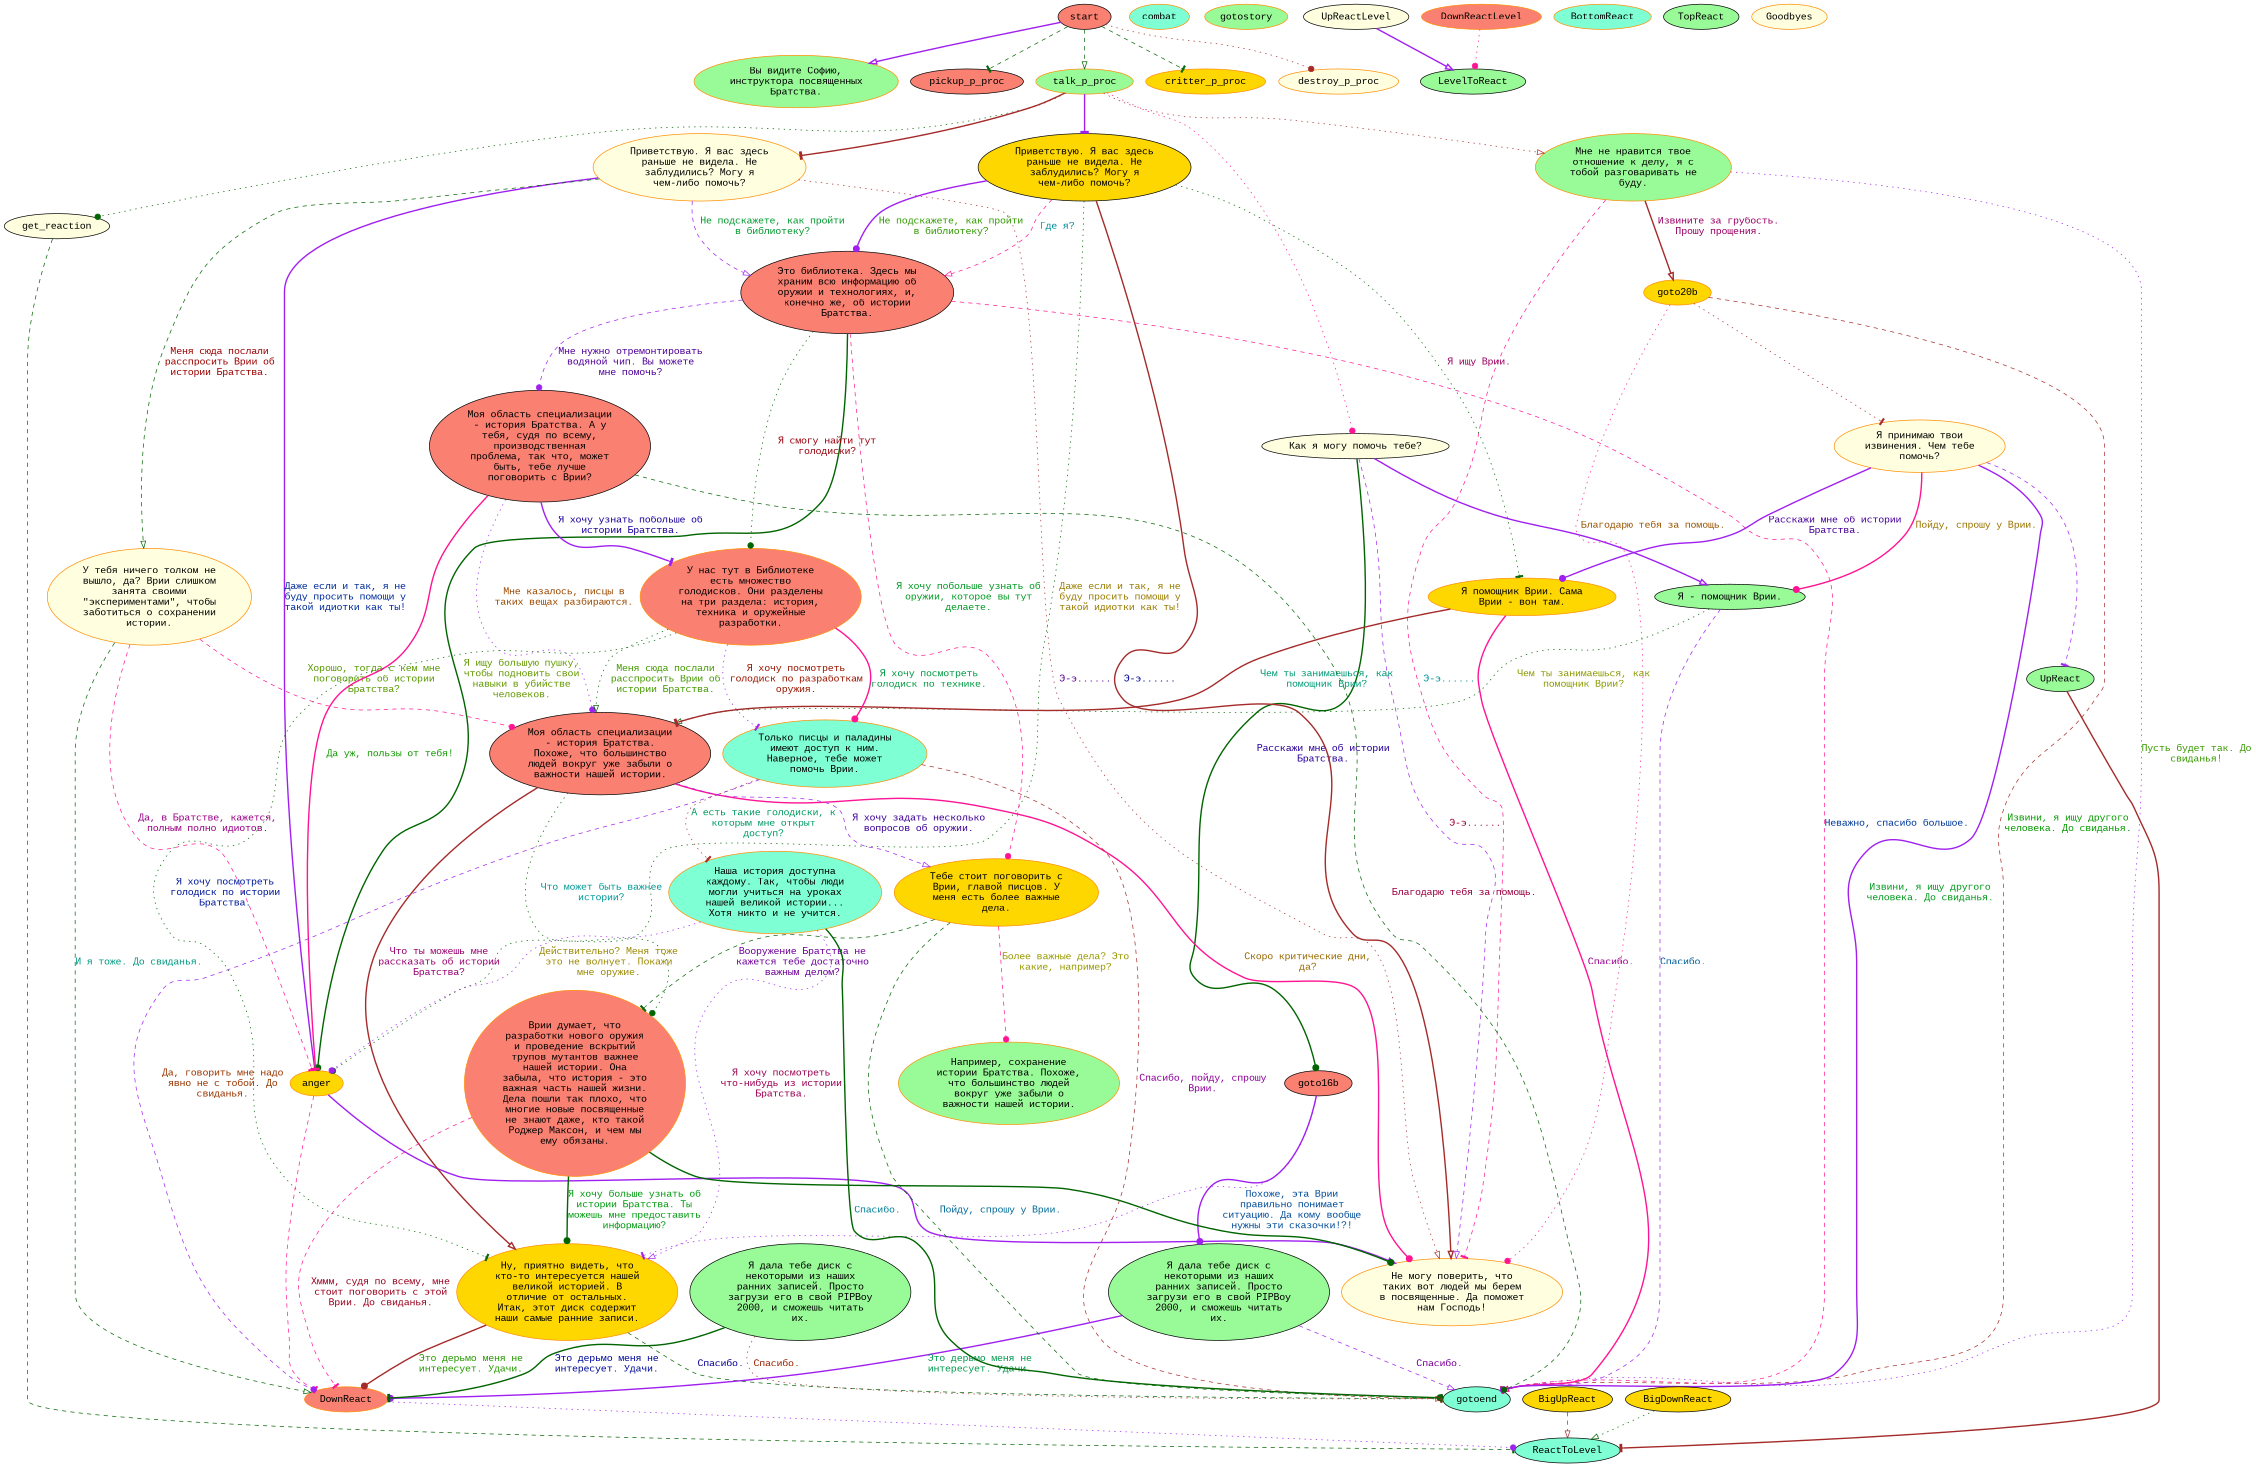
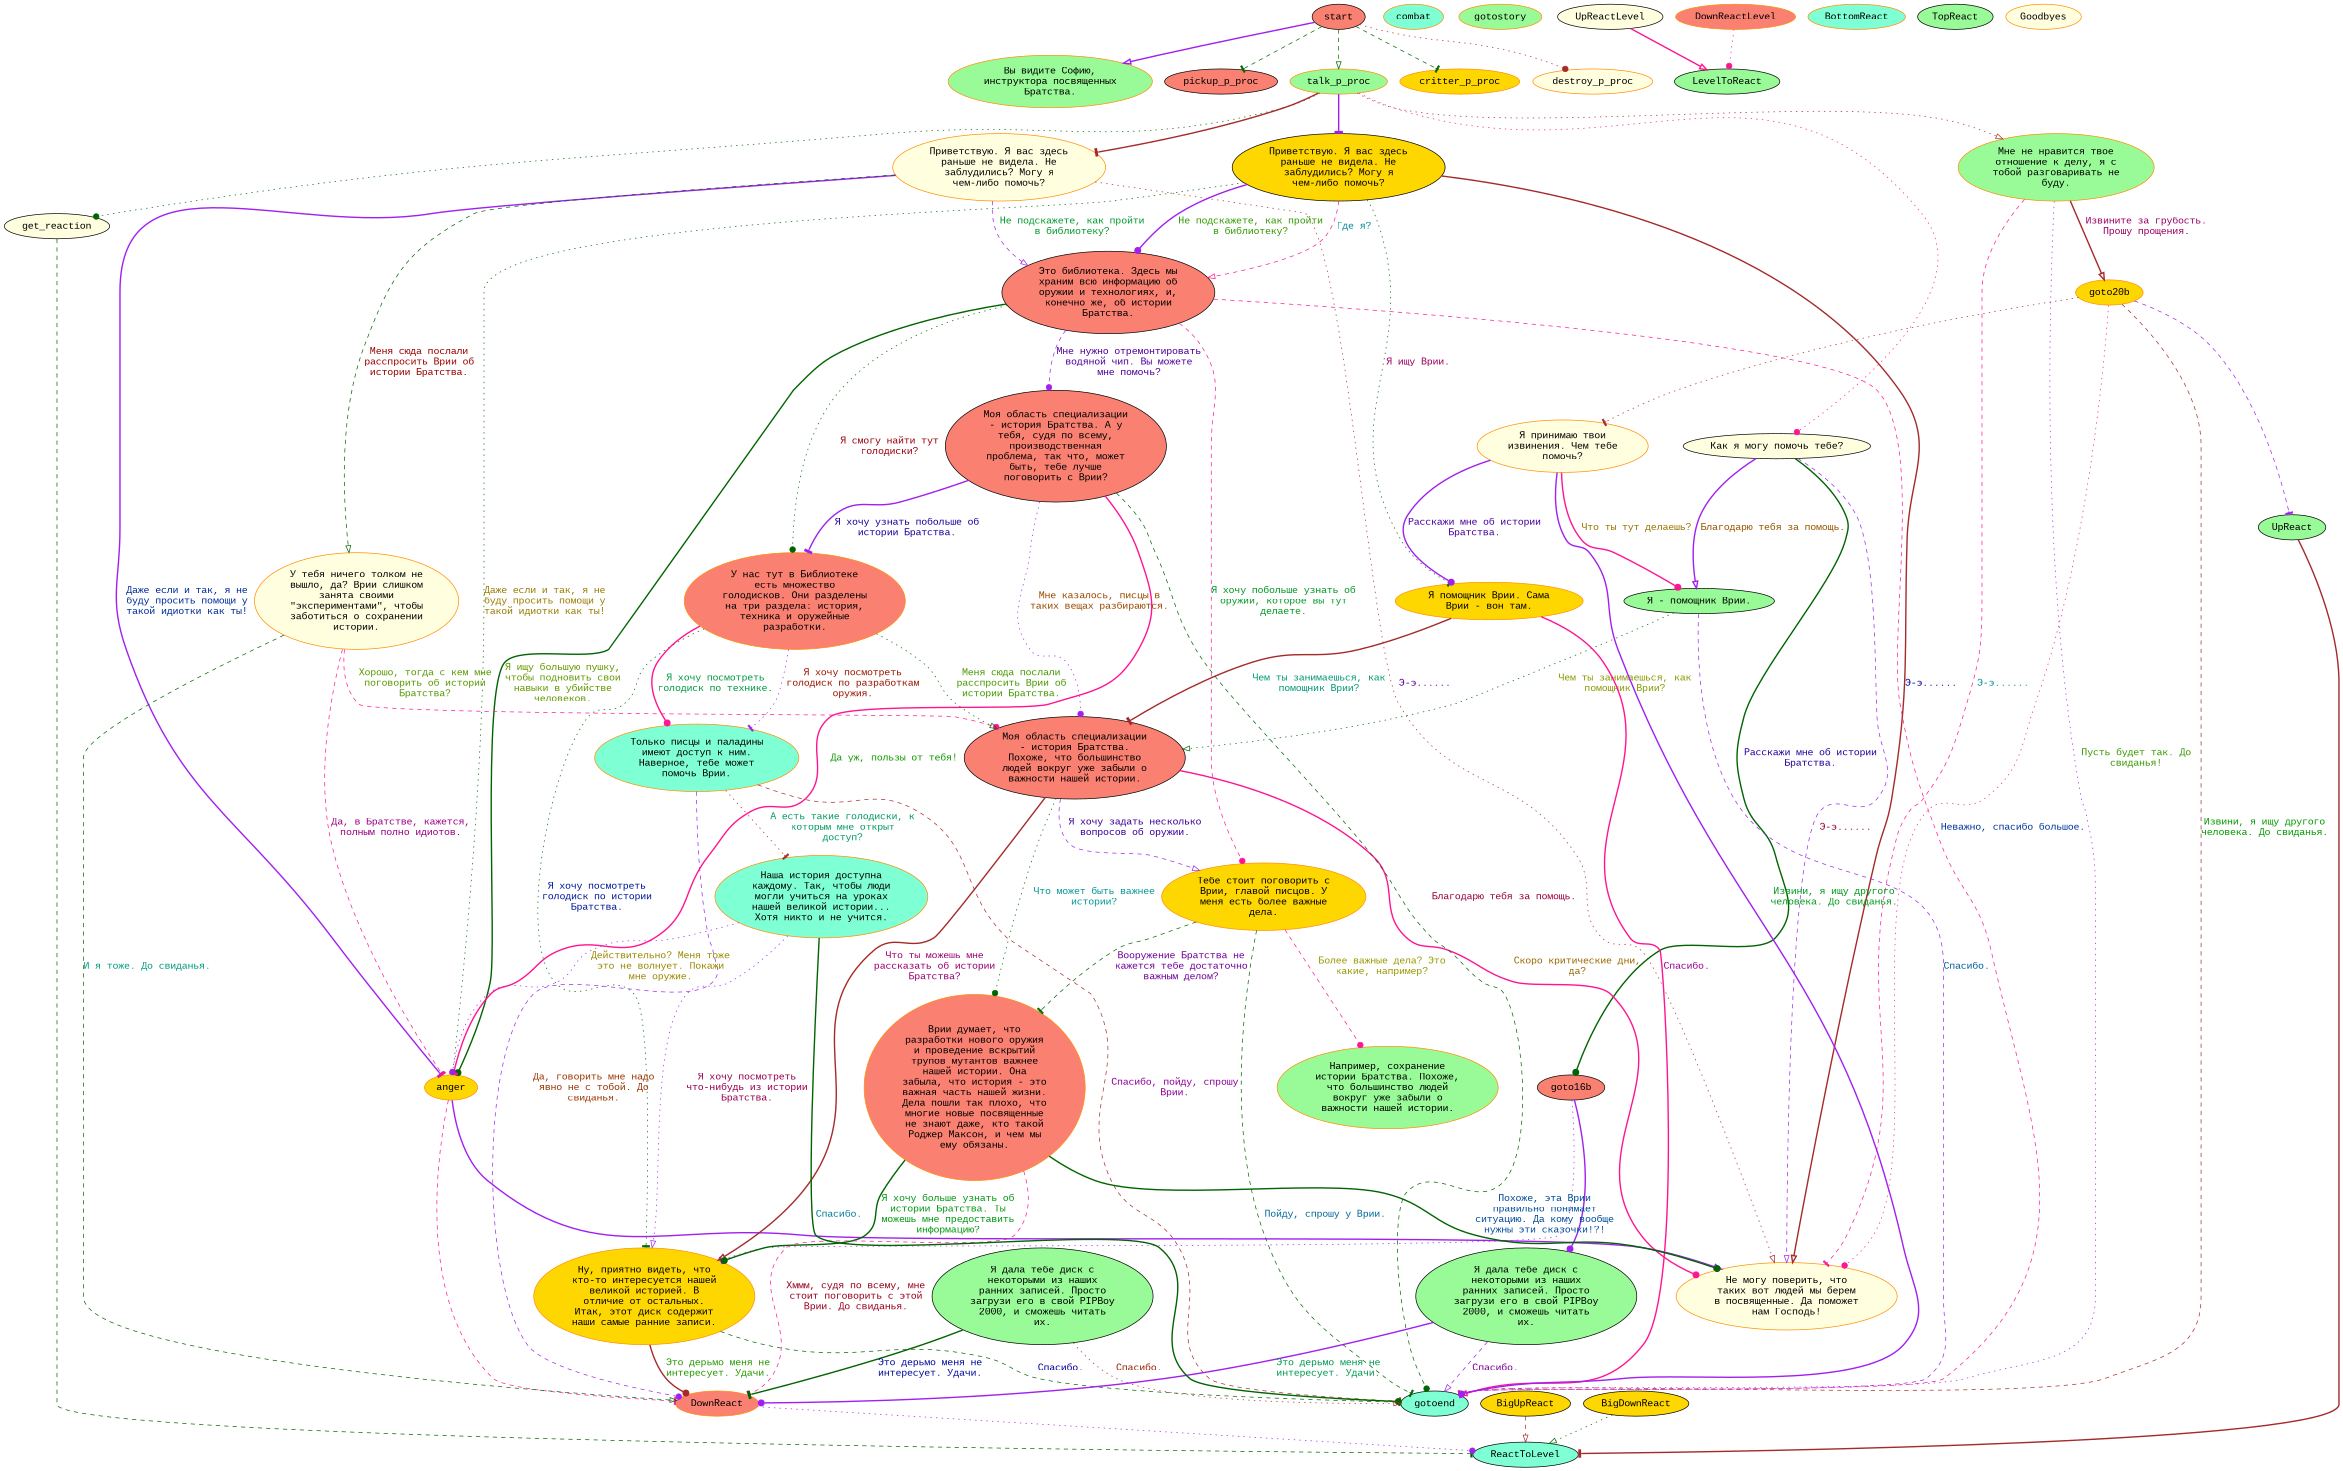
(1411, 47) -> (1666, 47)
(1976, 525) -> (1637, 527)
(2071, 543) -> (2239, 384)
